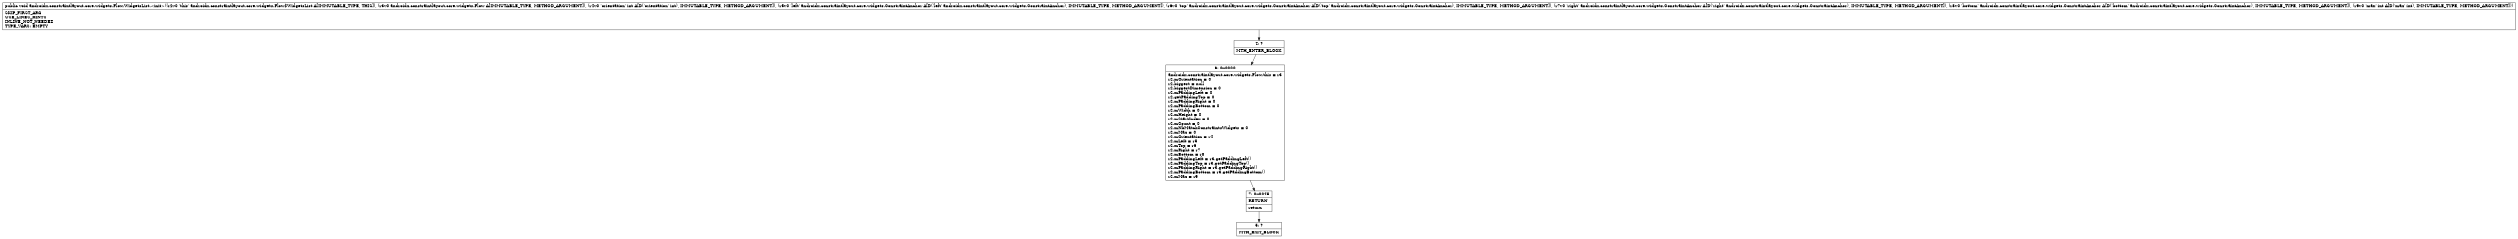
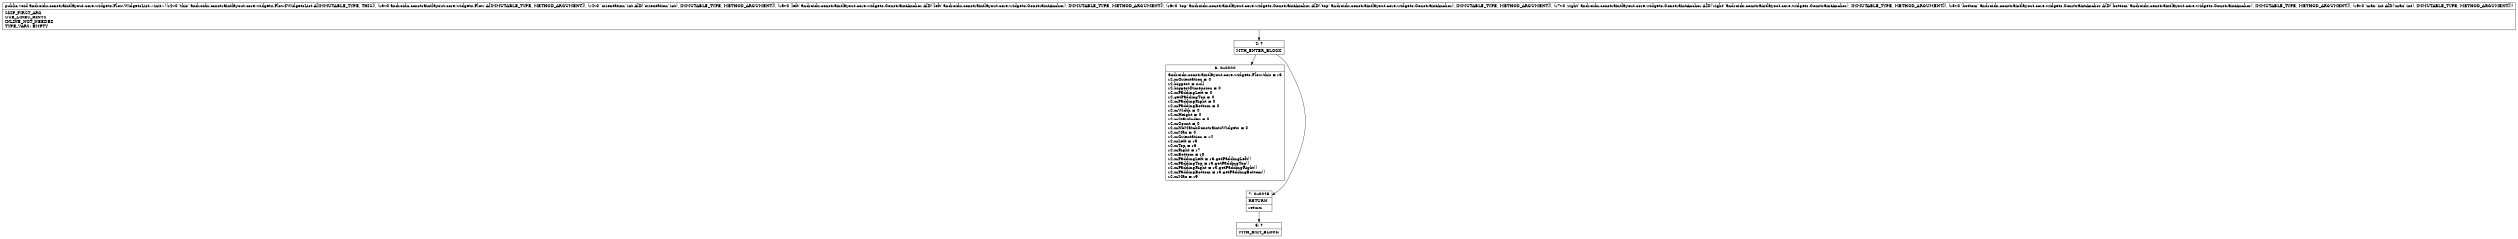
(1252, 184) -> (1305, 124)
